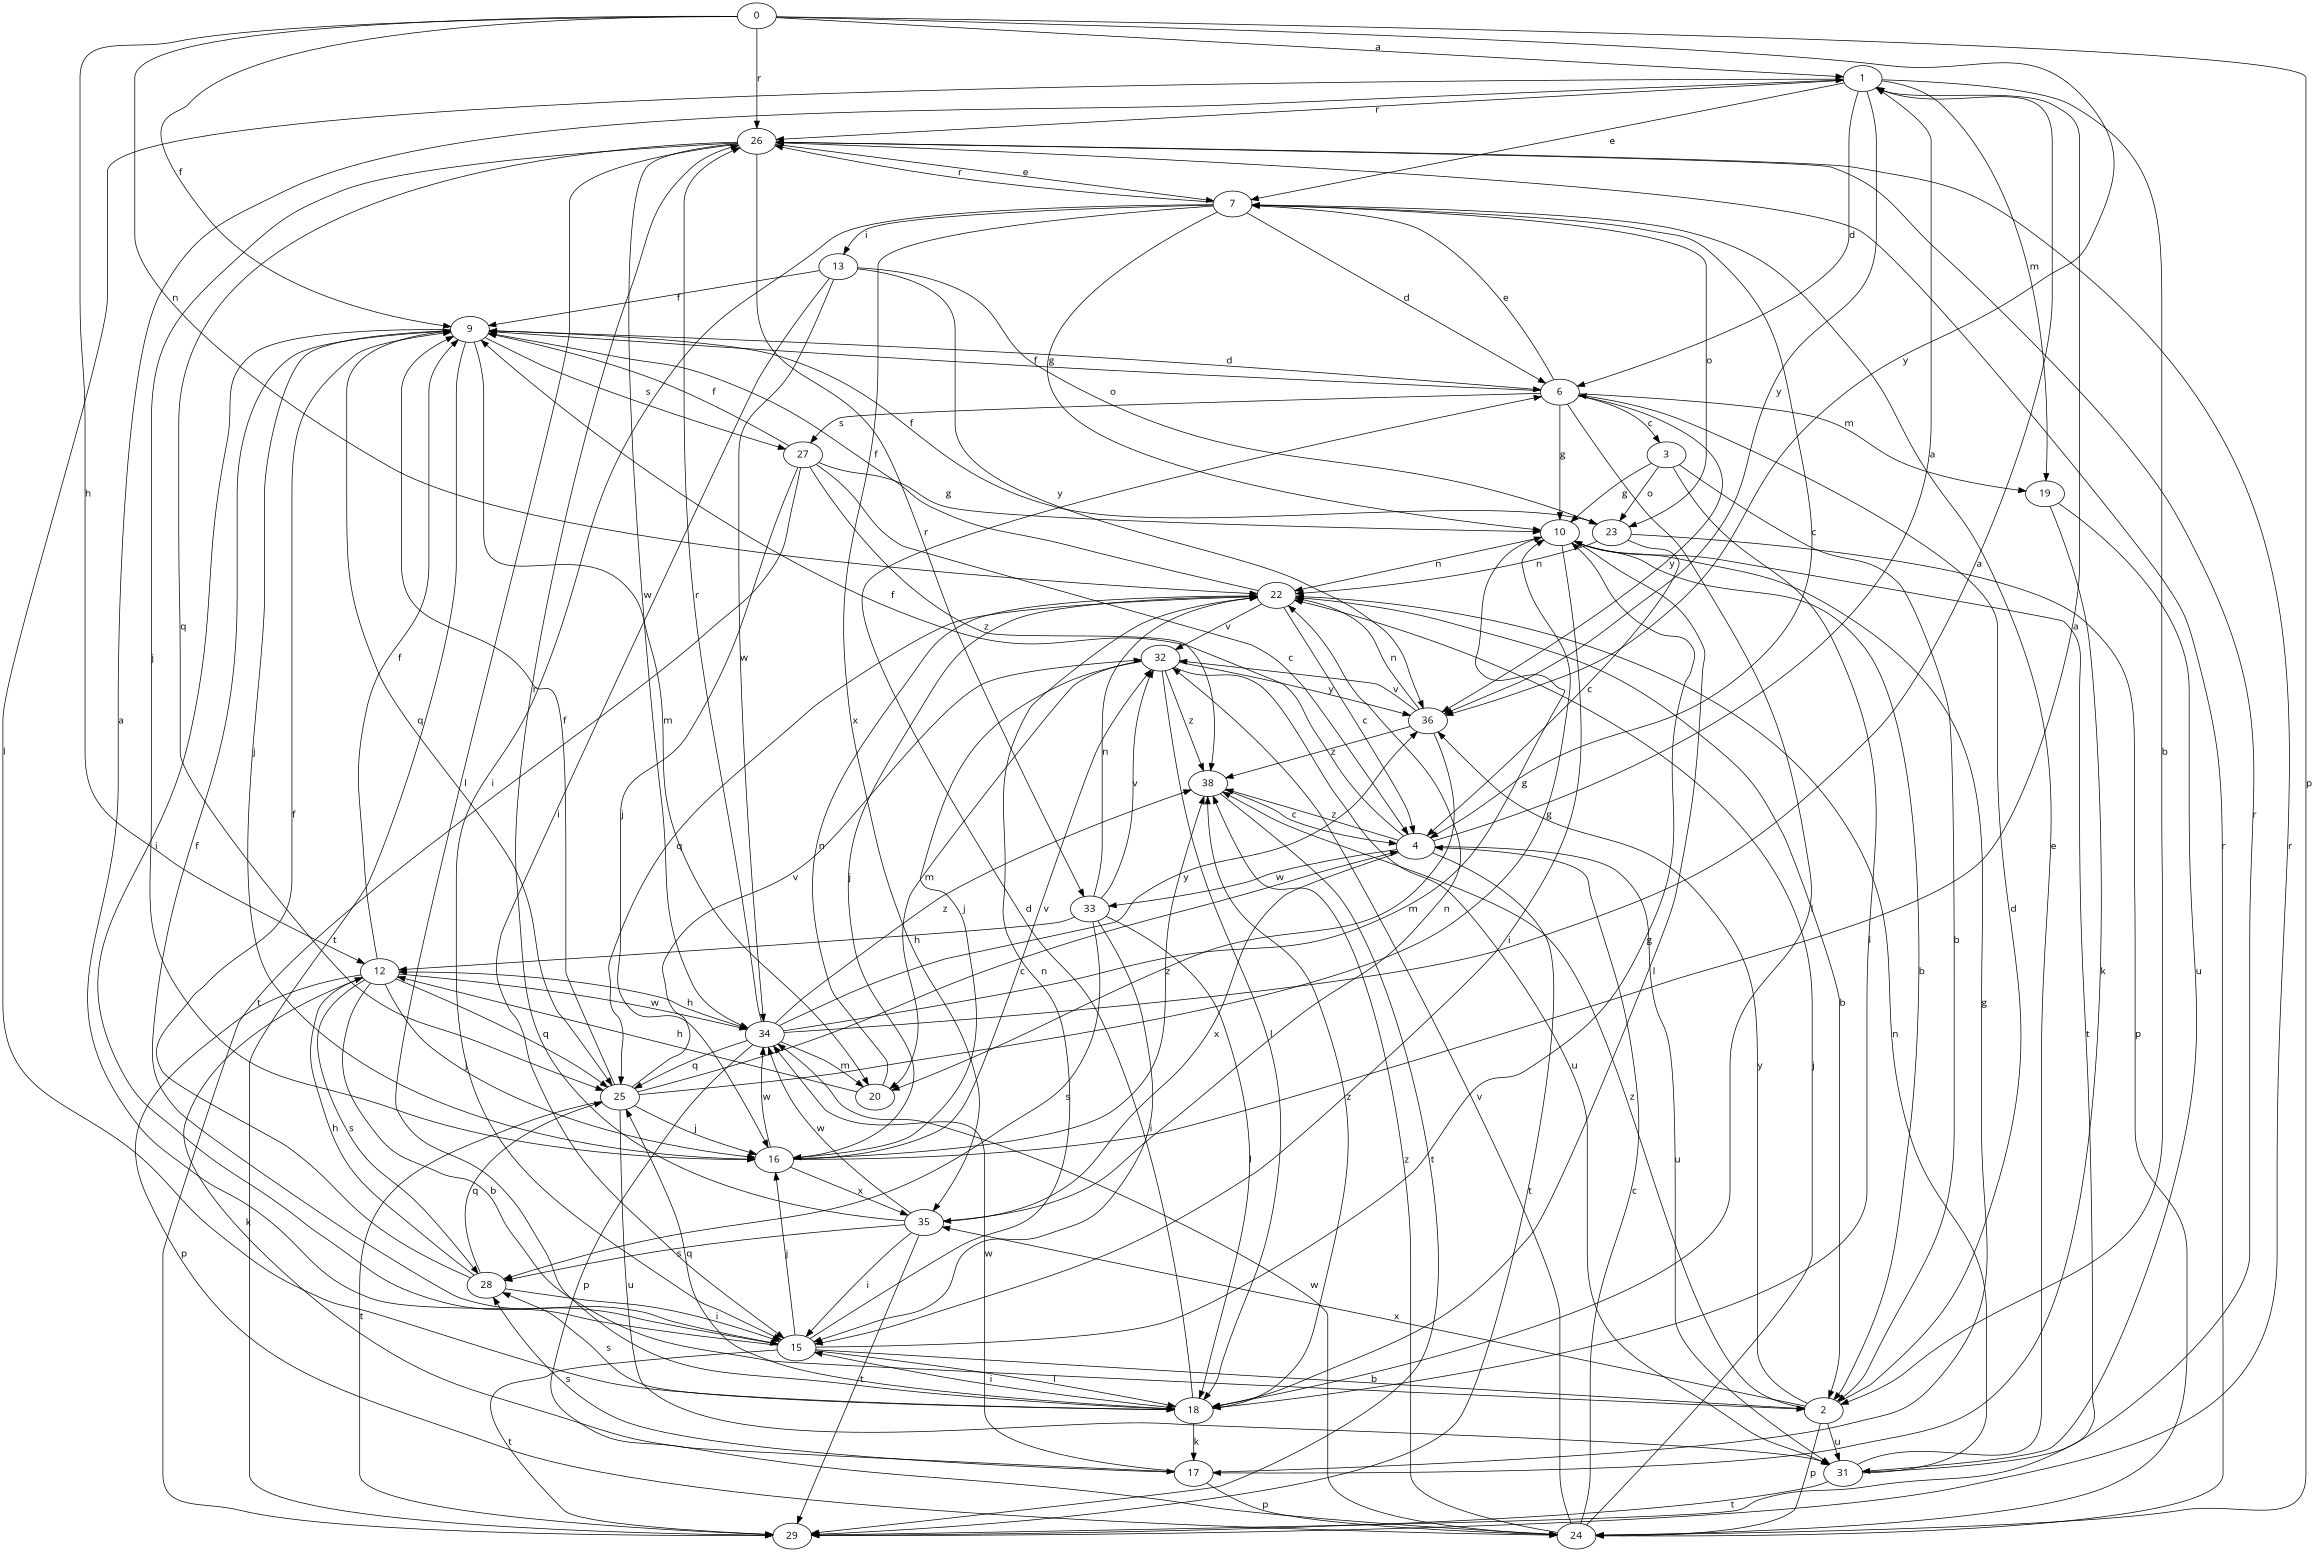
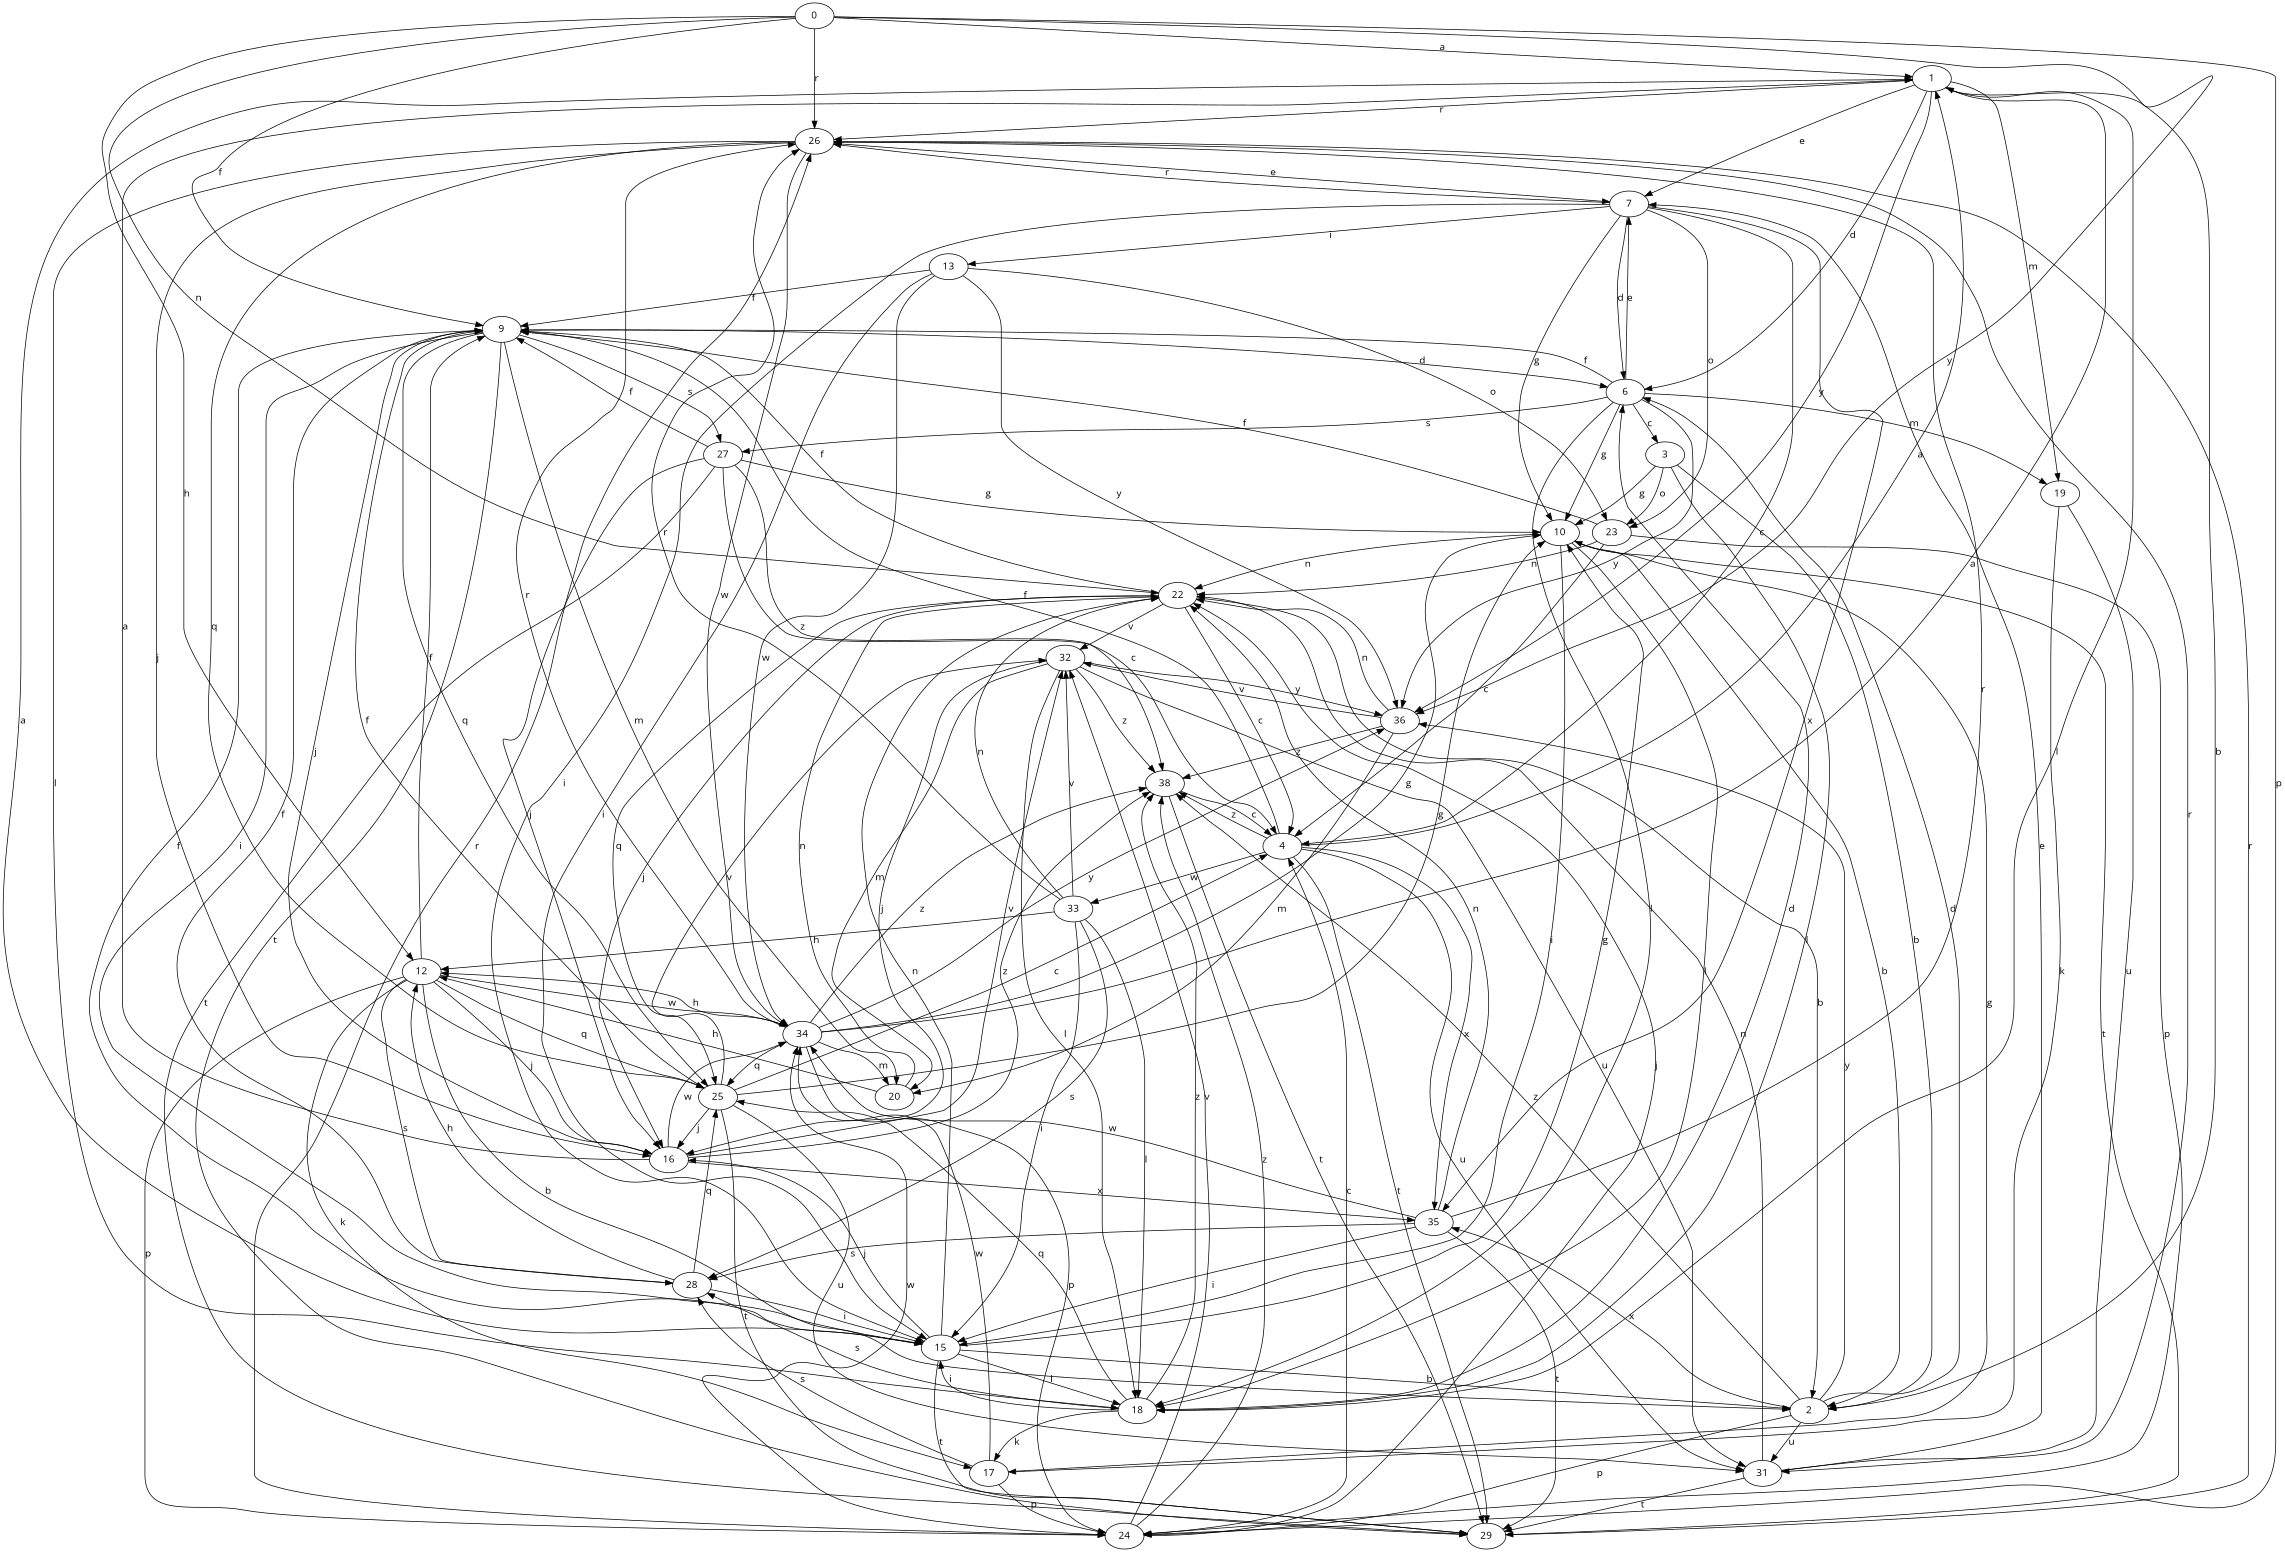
(911, 510) -> (674, 580)
